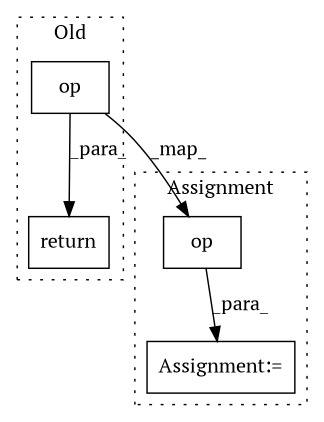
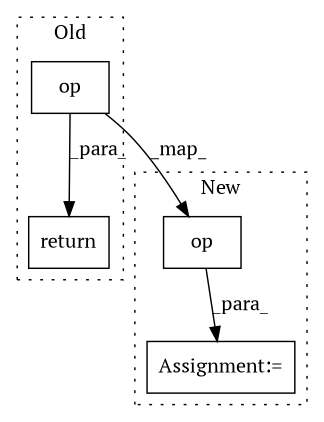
(221, 189) -> (221, 189)
